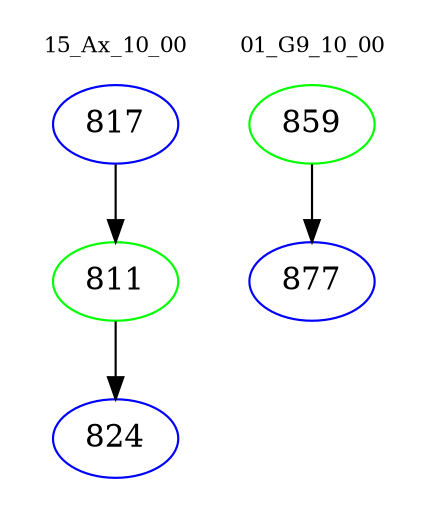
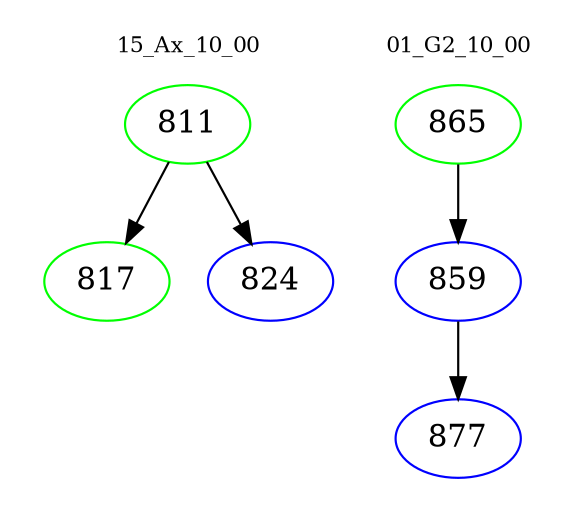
(313, 47) -> (459, 47)
(116, 124) -> (107, 281)
(312, 124) -> (458, 281)
none -> (458, 124)
(116, 192) -> (153, 193)
